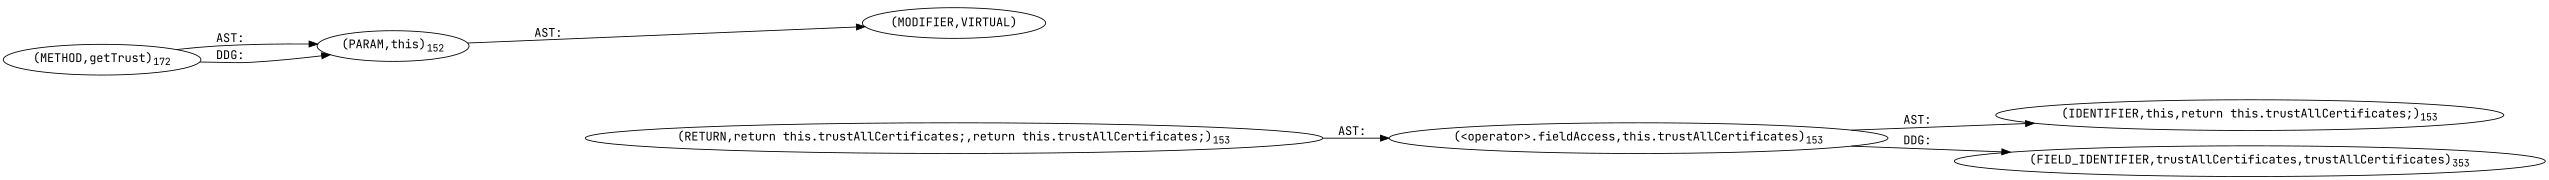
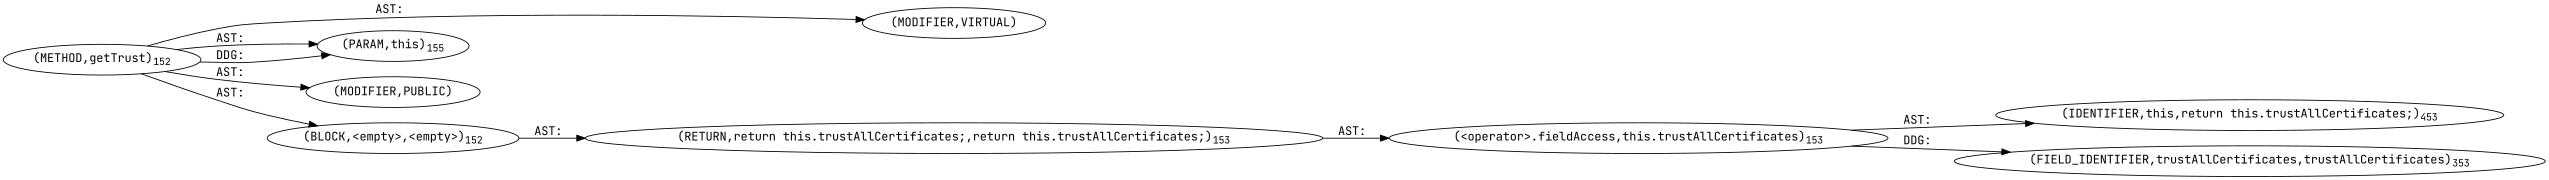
(662, 35) -> (500, 16)
(436, 45) -> (436, 45)
(162, 58) -> (162, 58)
none -> (393, 92)
(2429, 114) -> (2429, 114)
none -> (393, 138)
